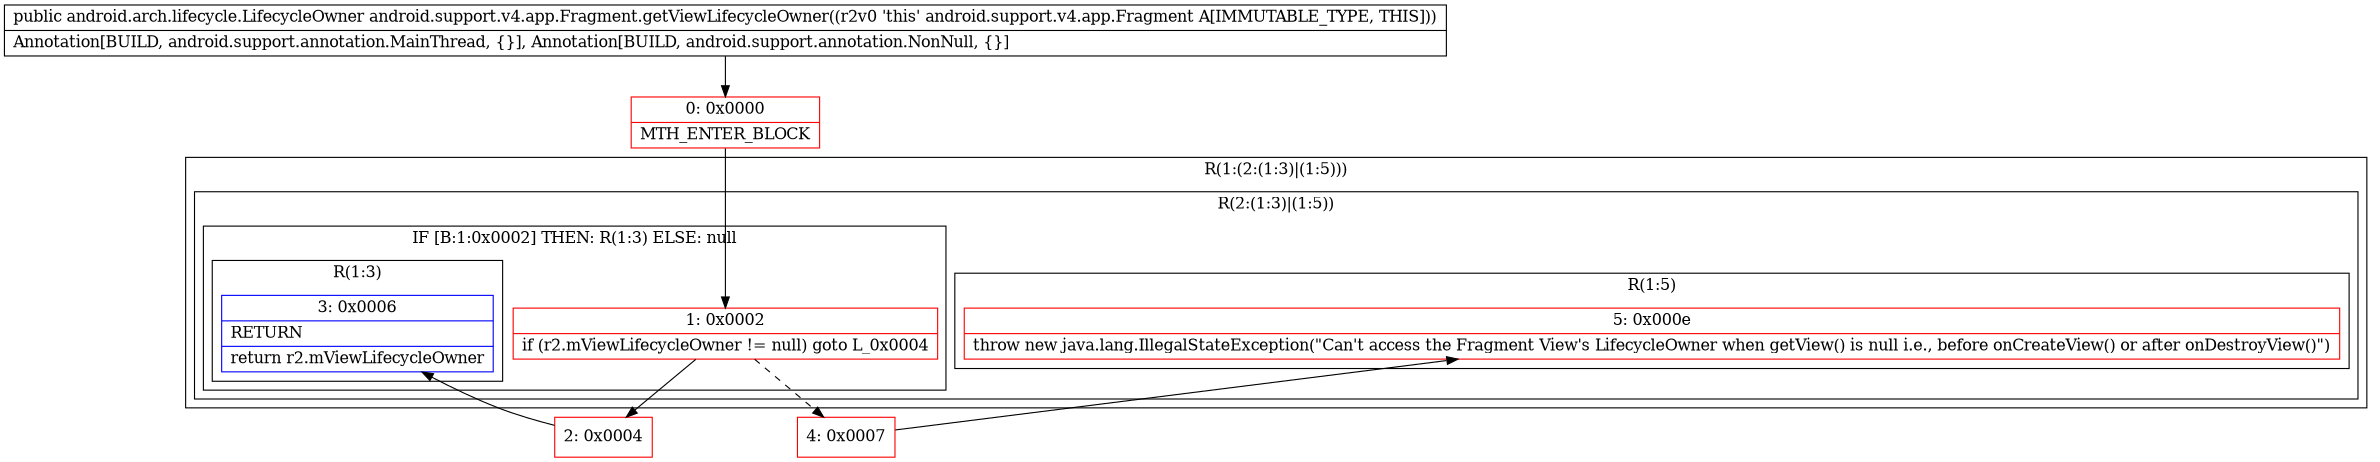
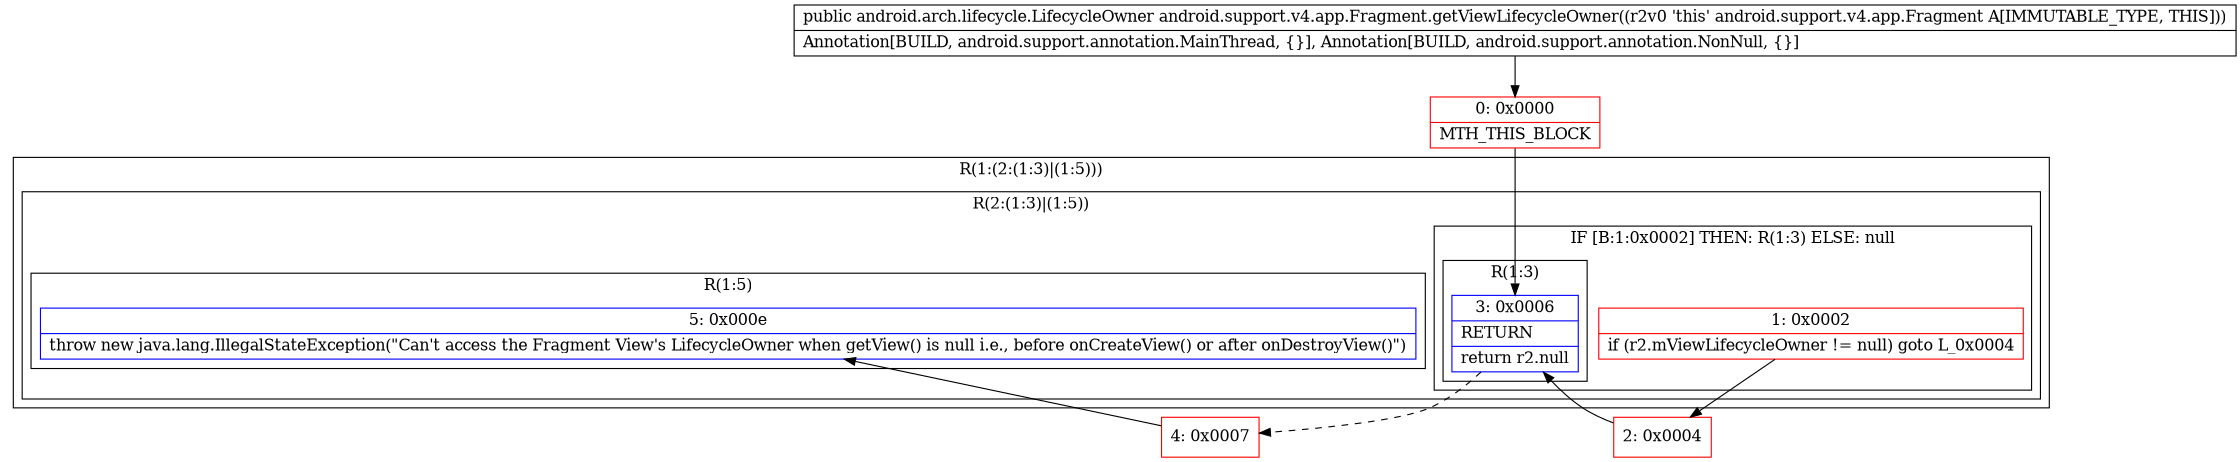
(725, 135) -> (1515, 135)
(725, 219) -> (1515, 216)
(1652, 334) -> (728, 334)
(357, 359) -> (1515, 359)
(783, 383) -> (1382, 420)
